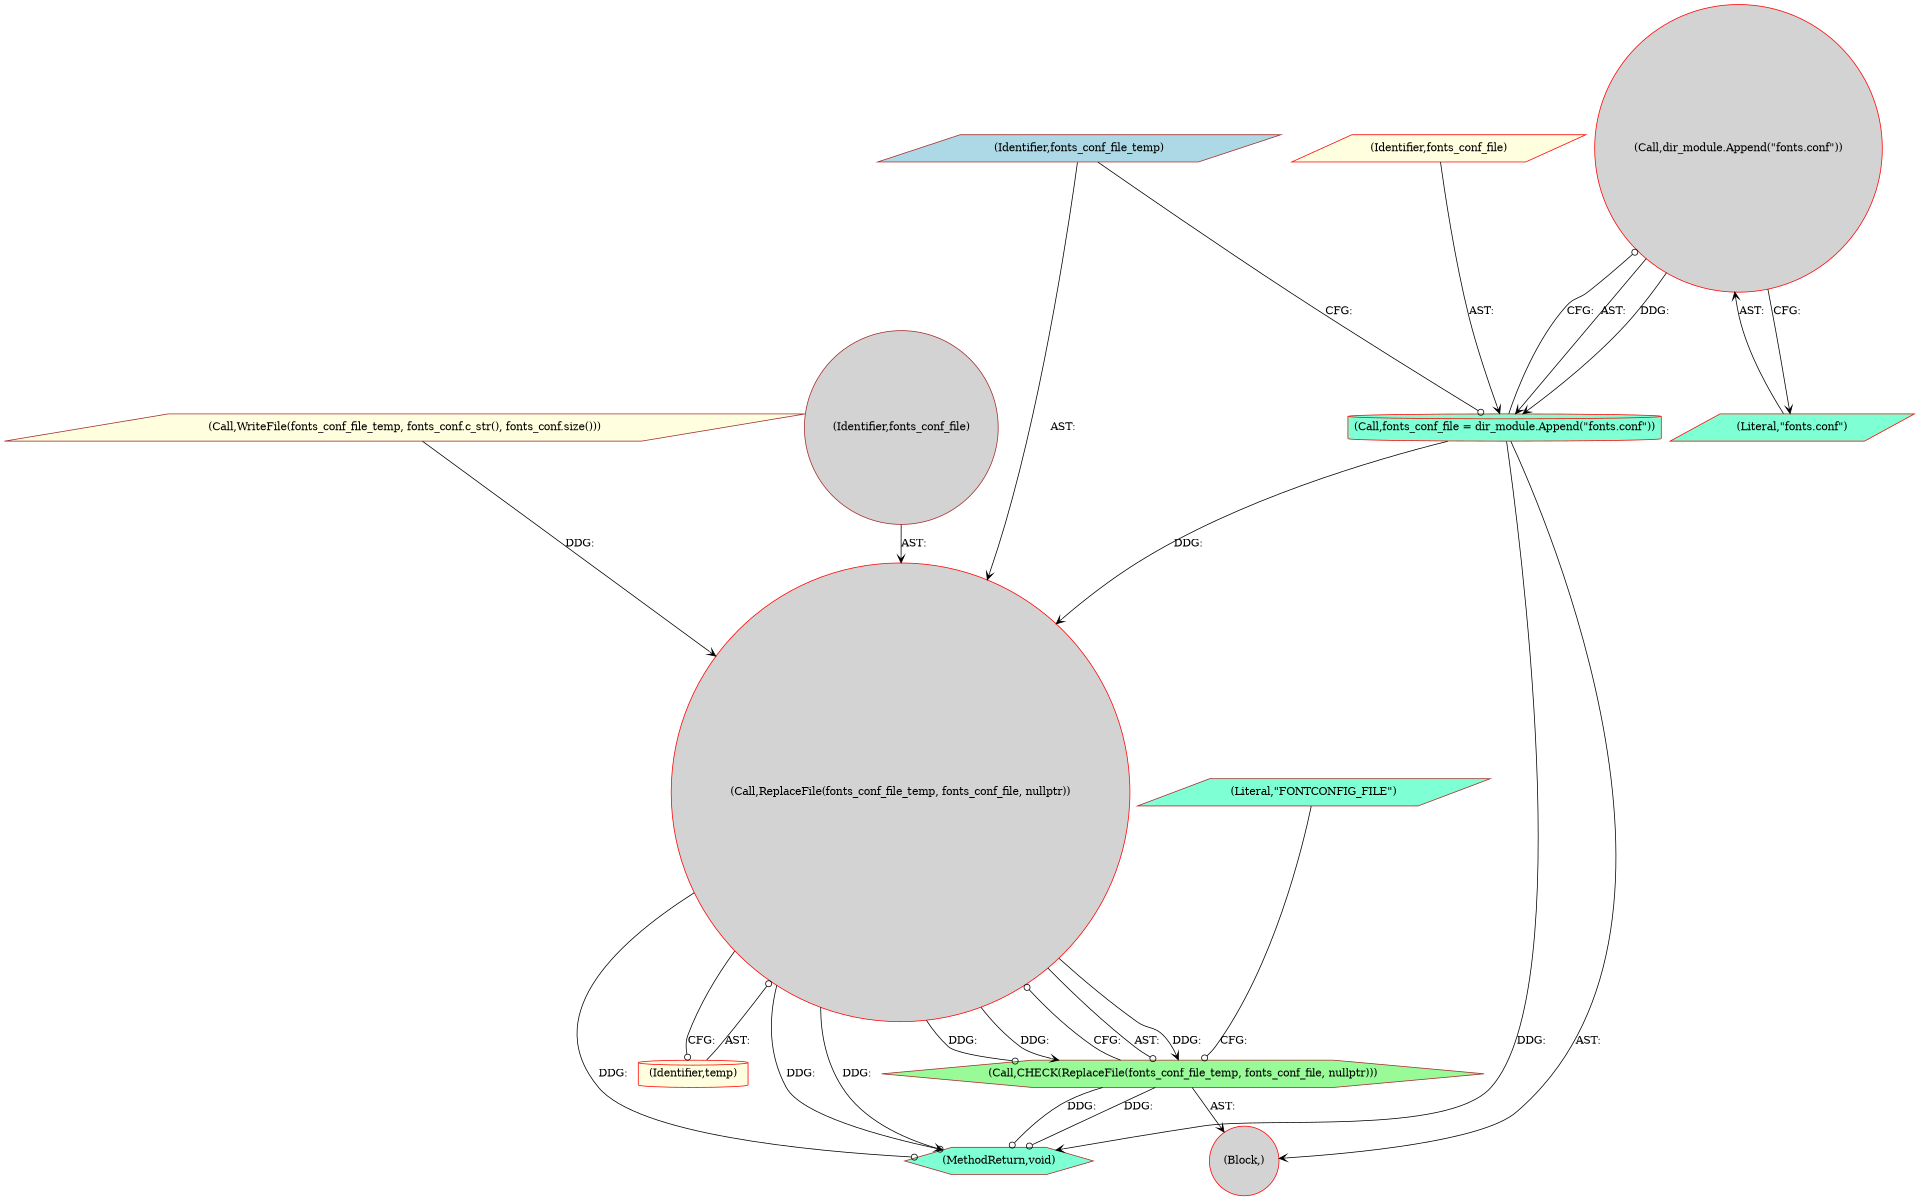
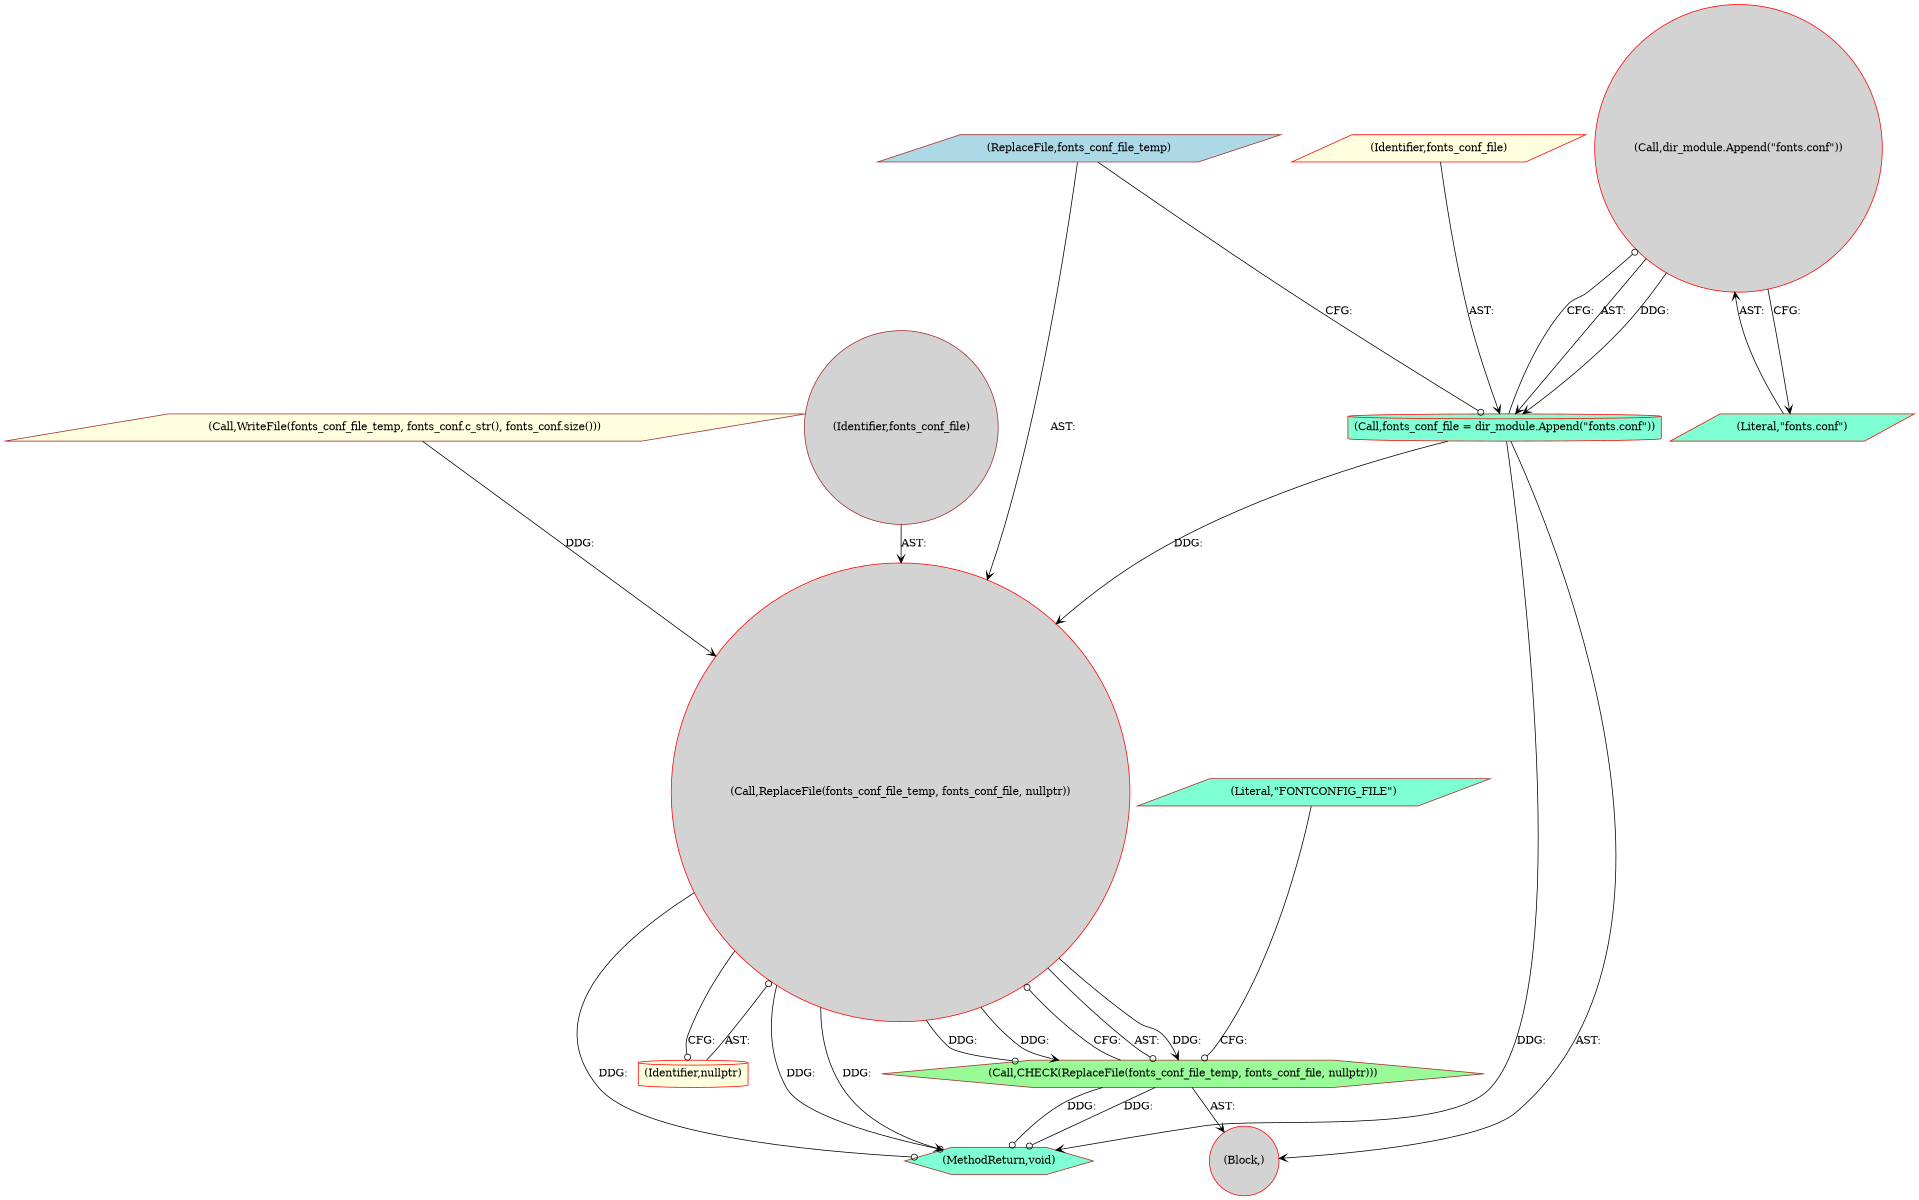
(1079, 148) -> (1079, 148)
(693, 1074) -> (693, 1074)
